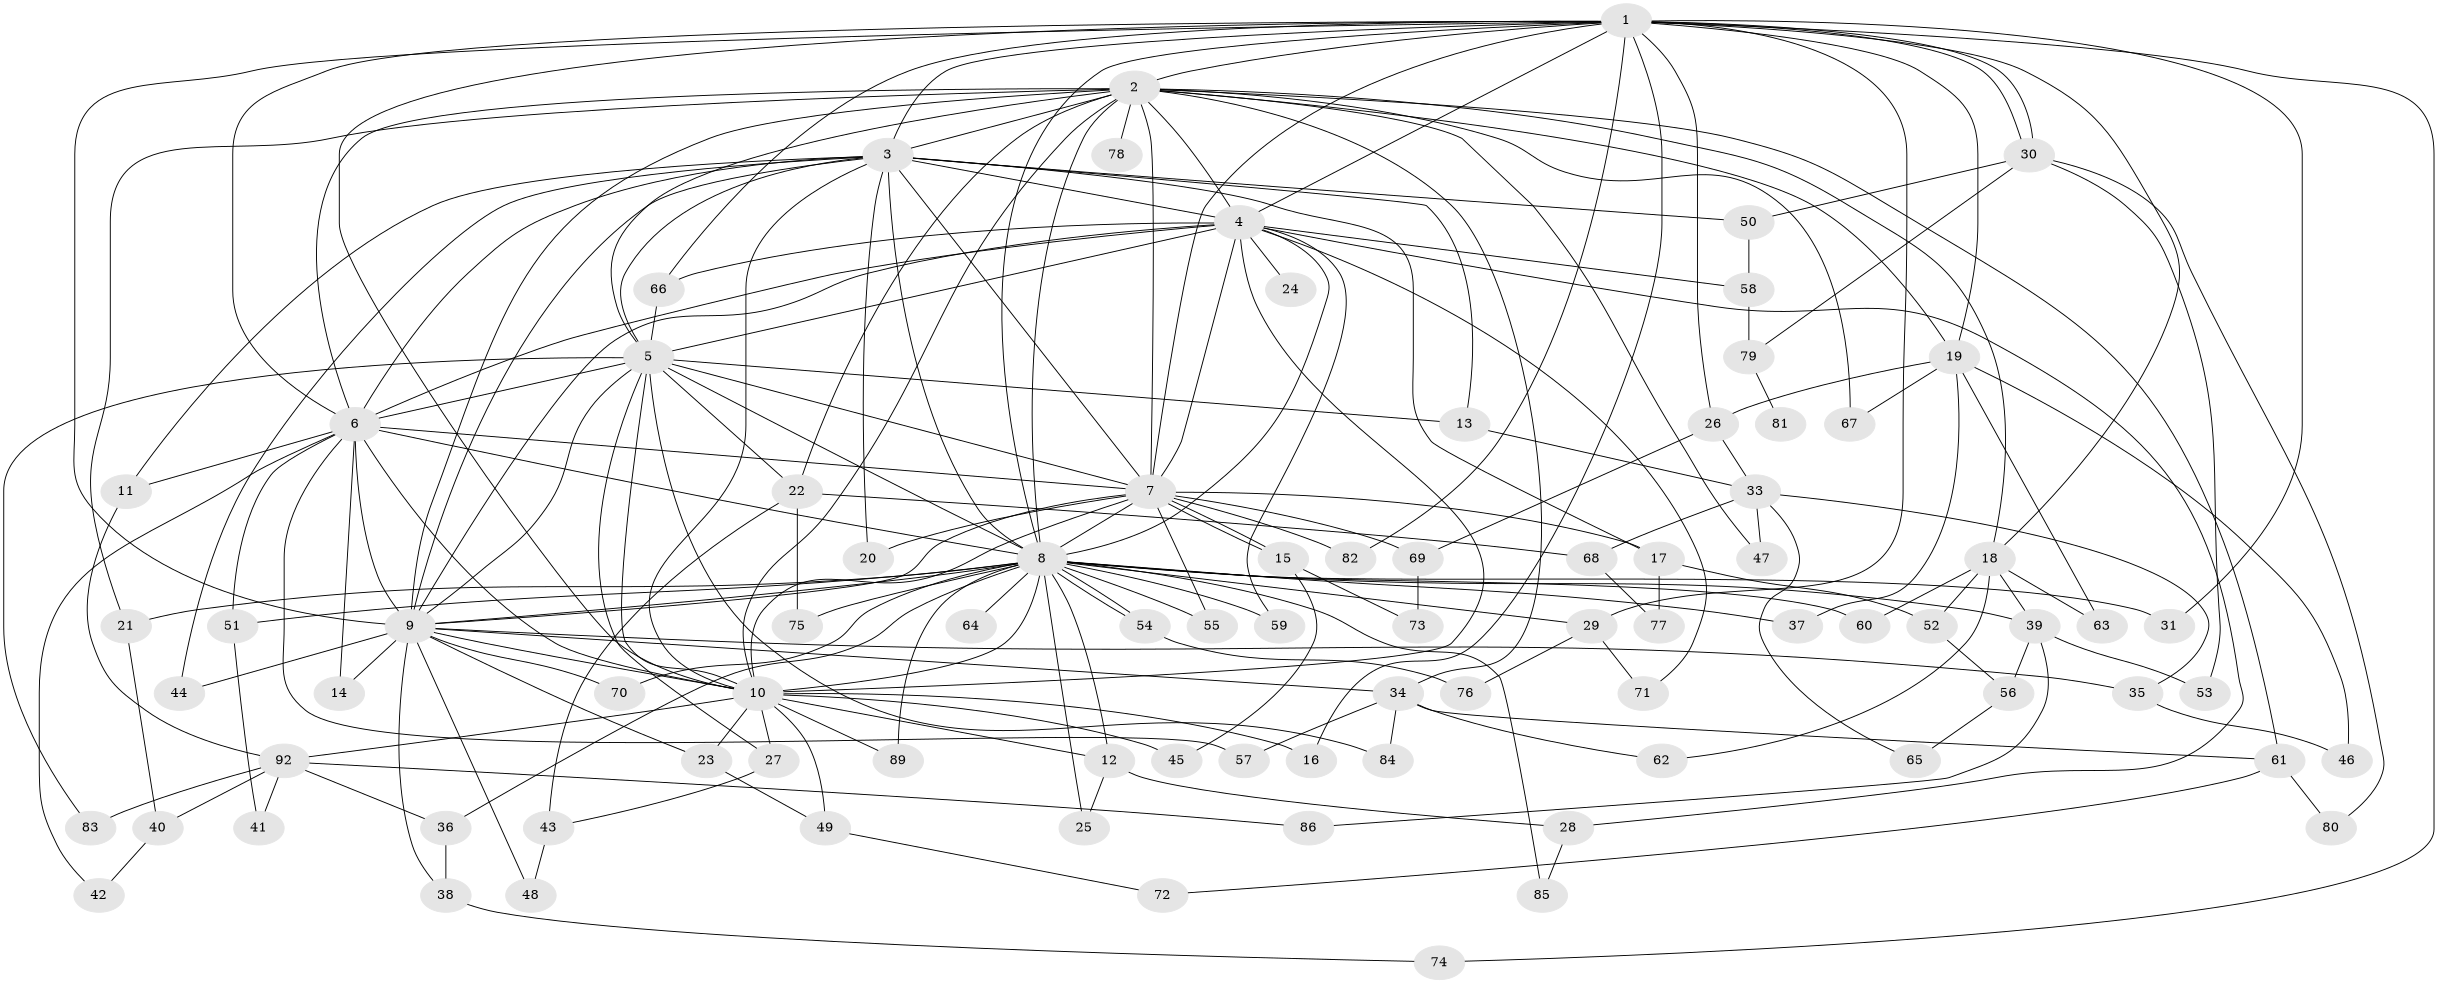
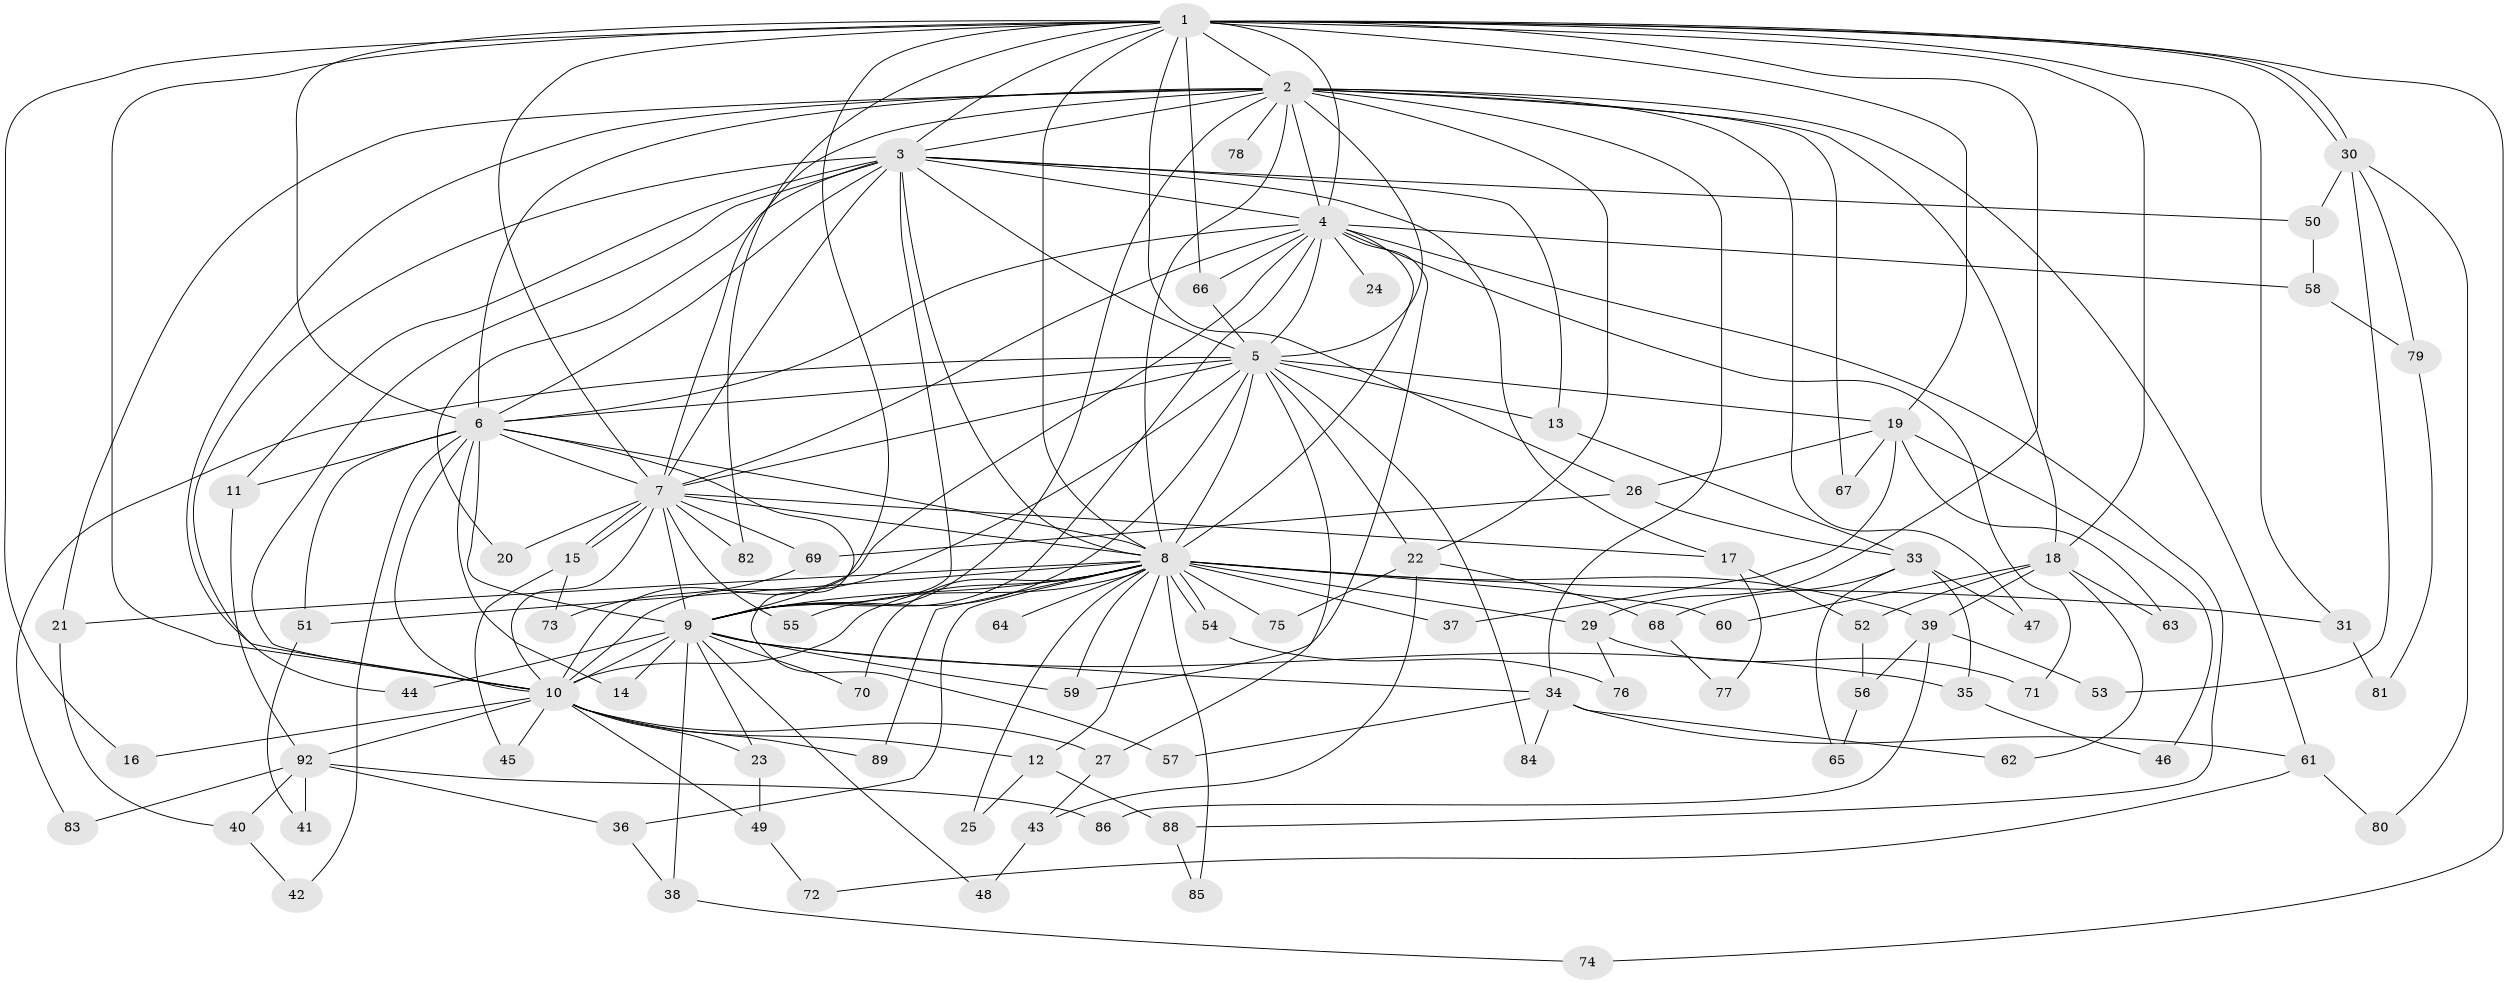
(1585, 142) -> (1576, 391)
none -> (2364, 662)
none -> (879, 664)
(1568, 828) -> (1171, 828)
